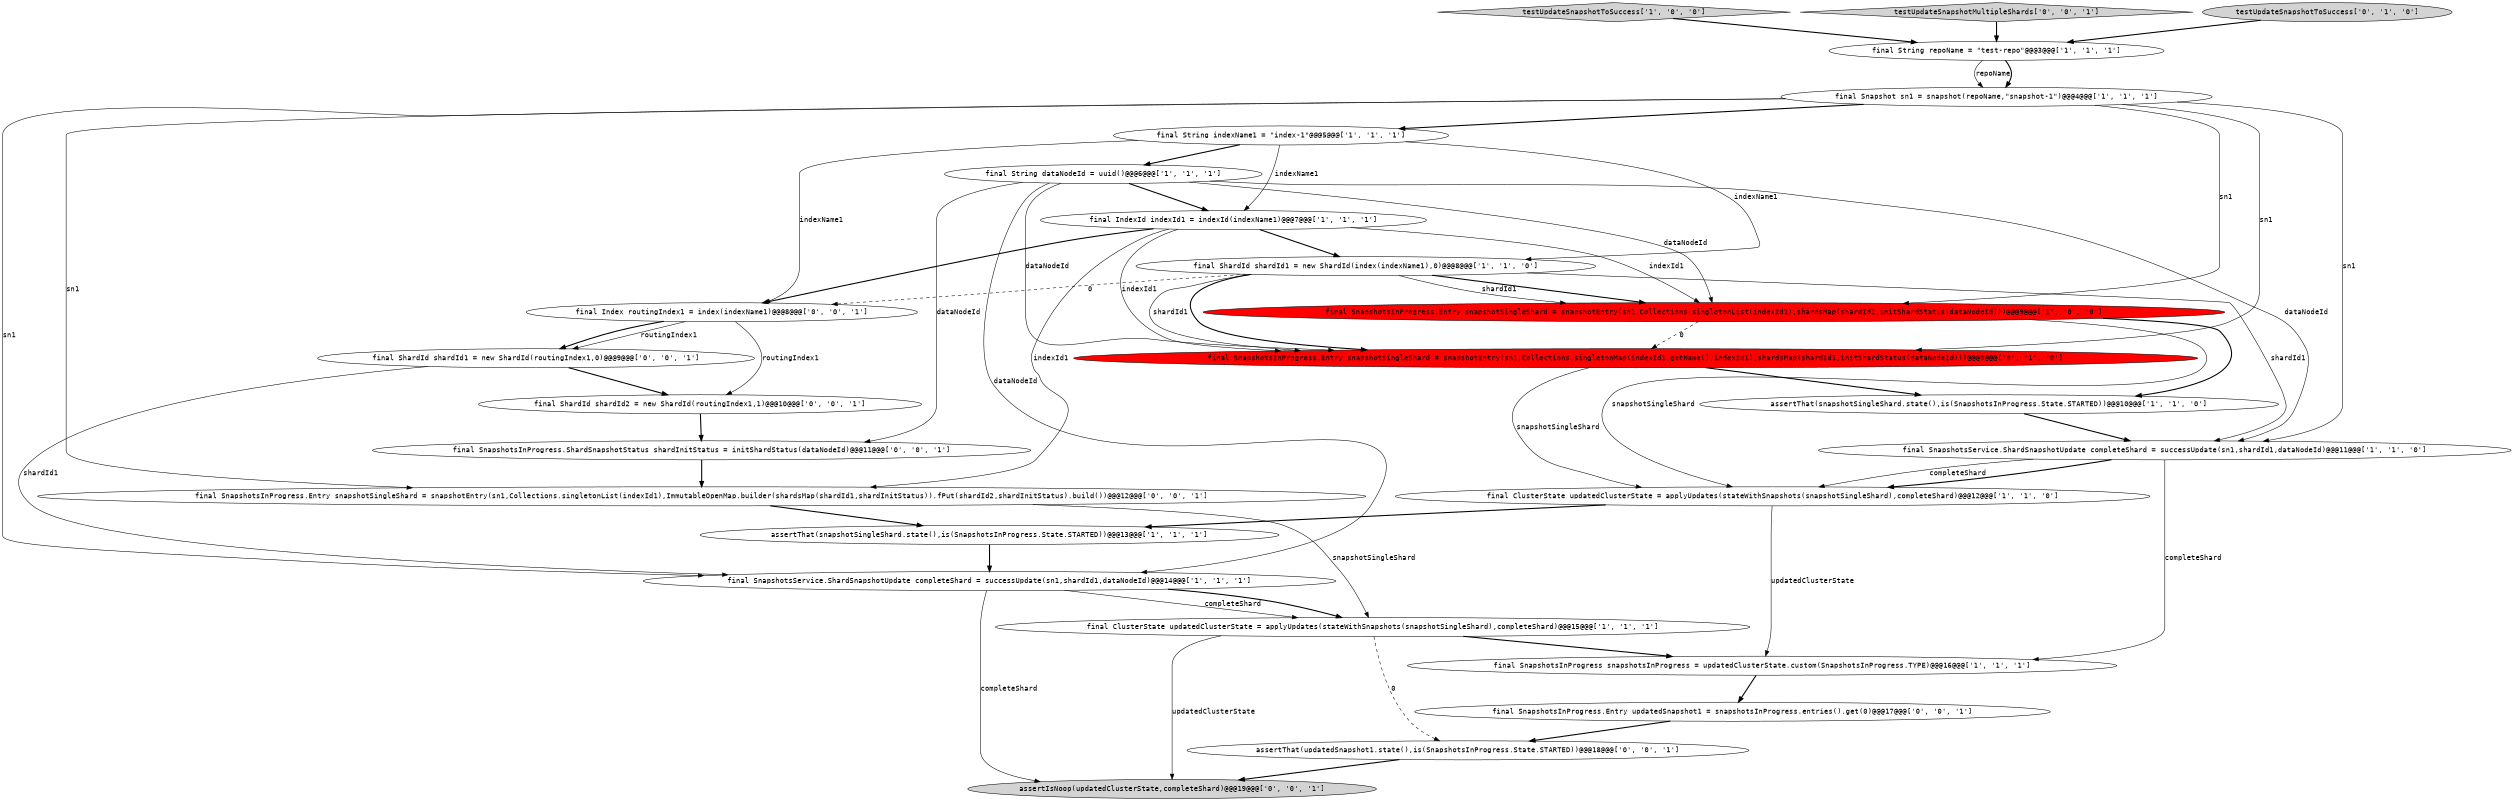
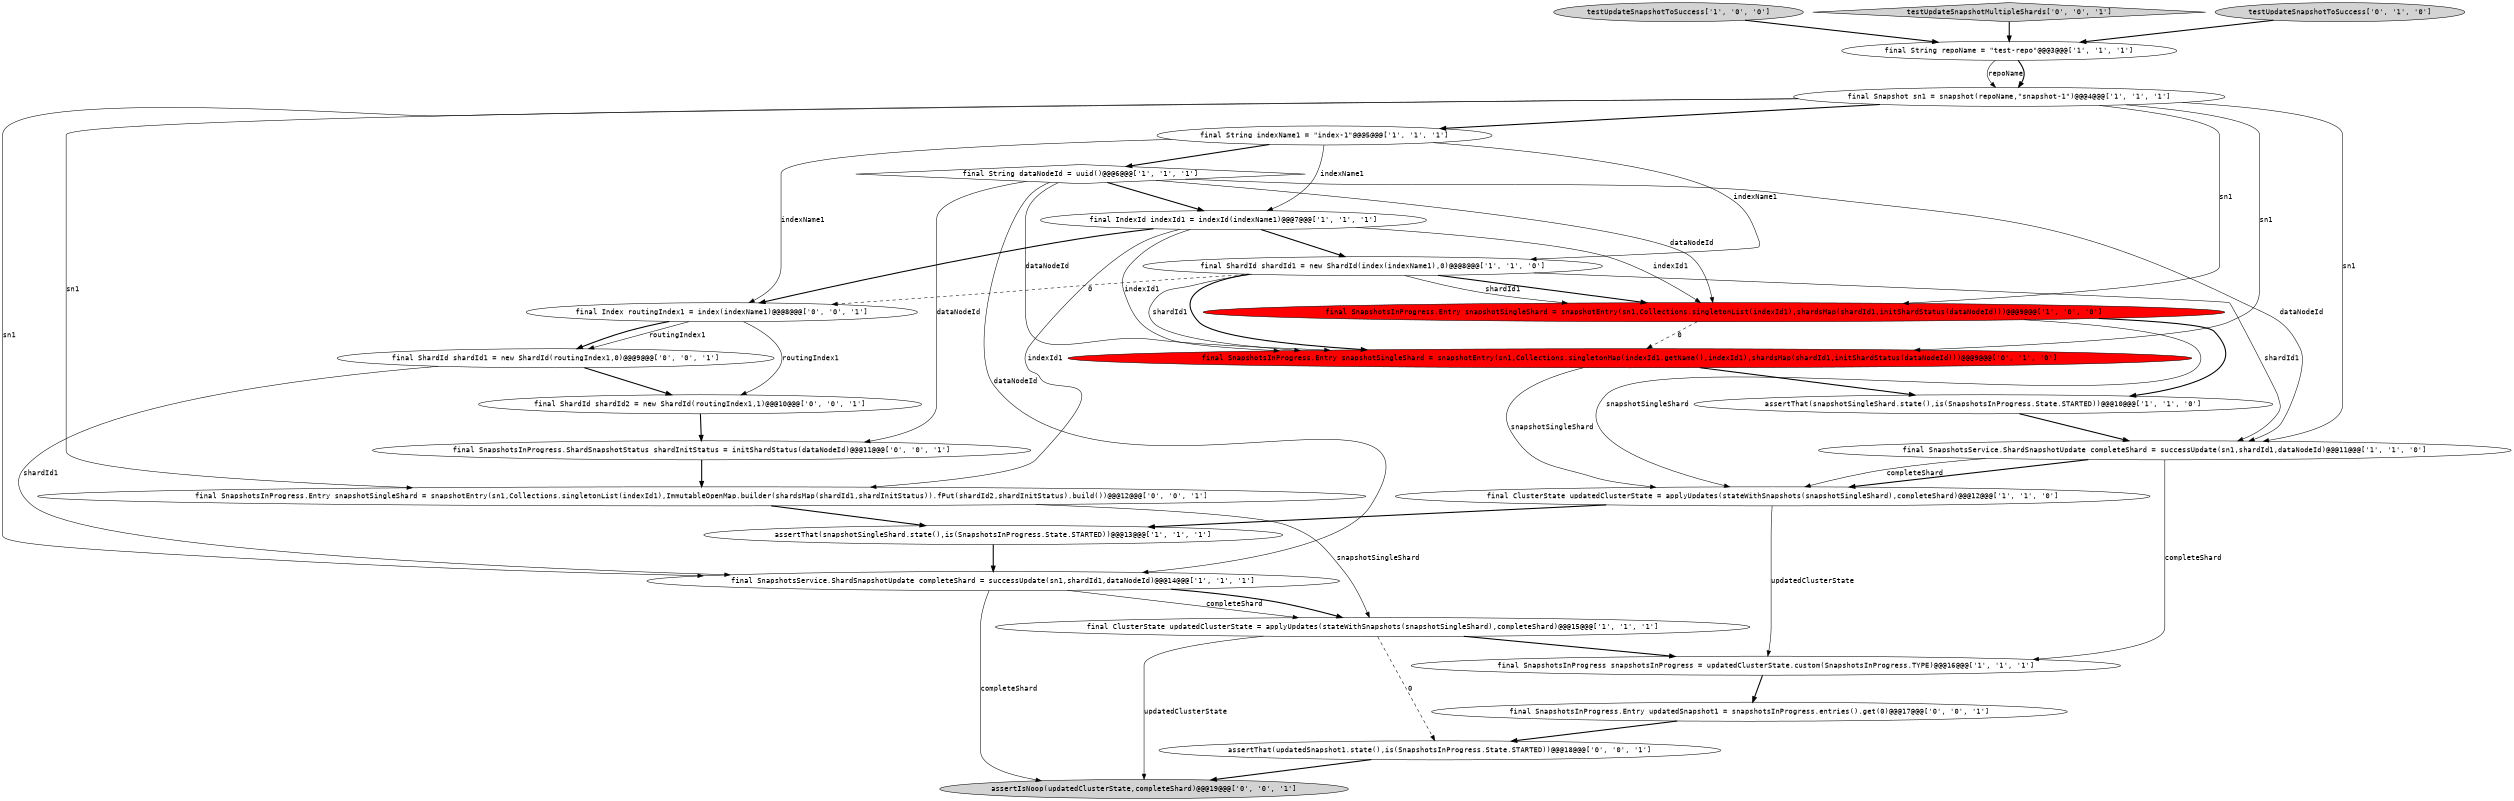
(1614, 12) -> (1679, 12)
(1103, 174) -> (1081, 174)
